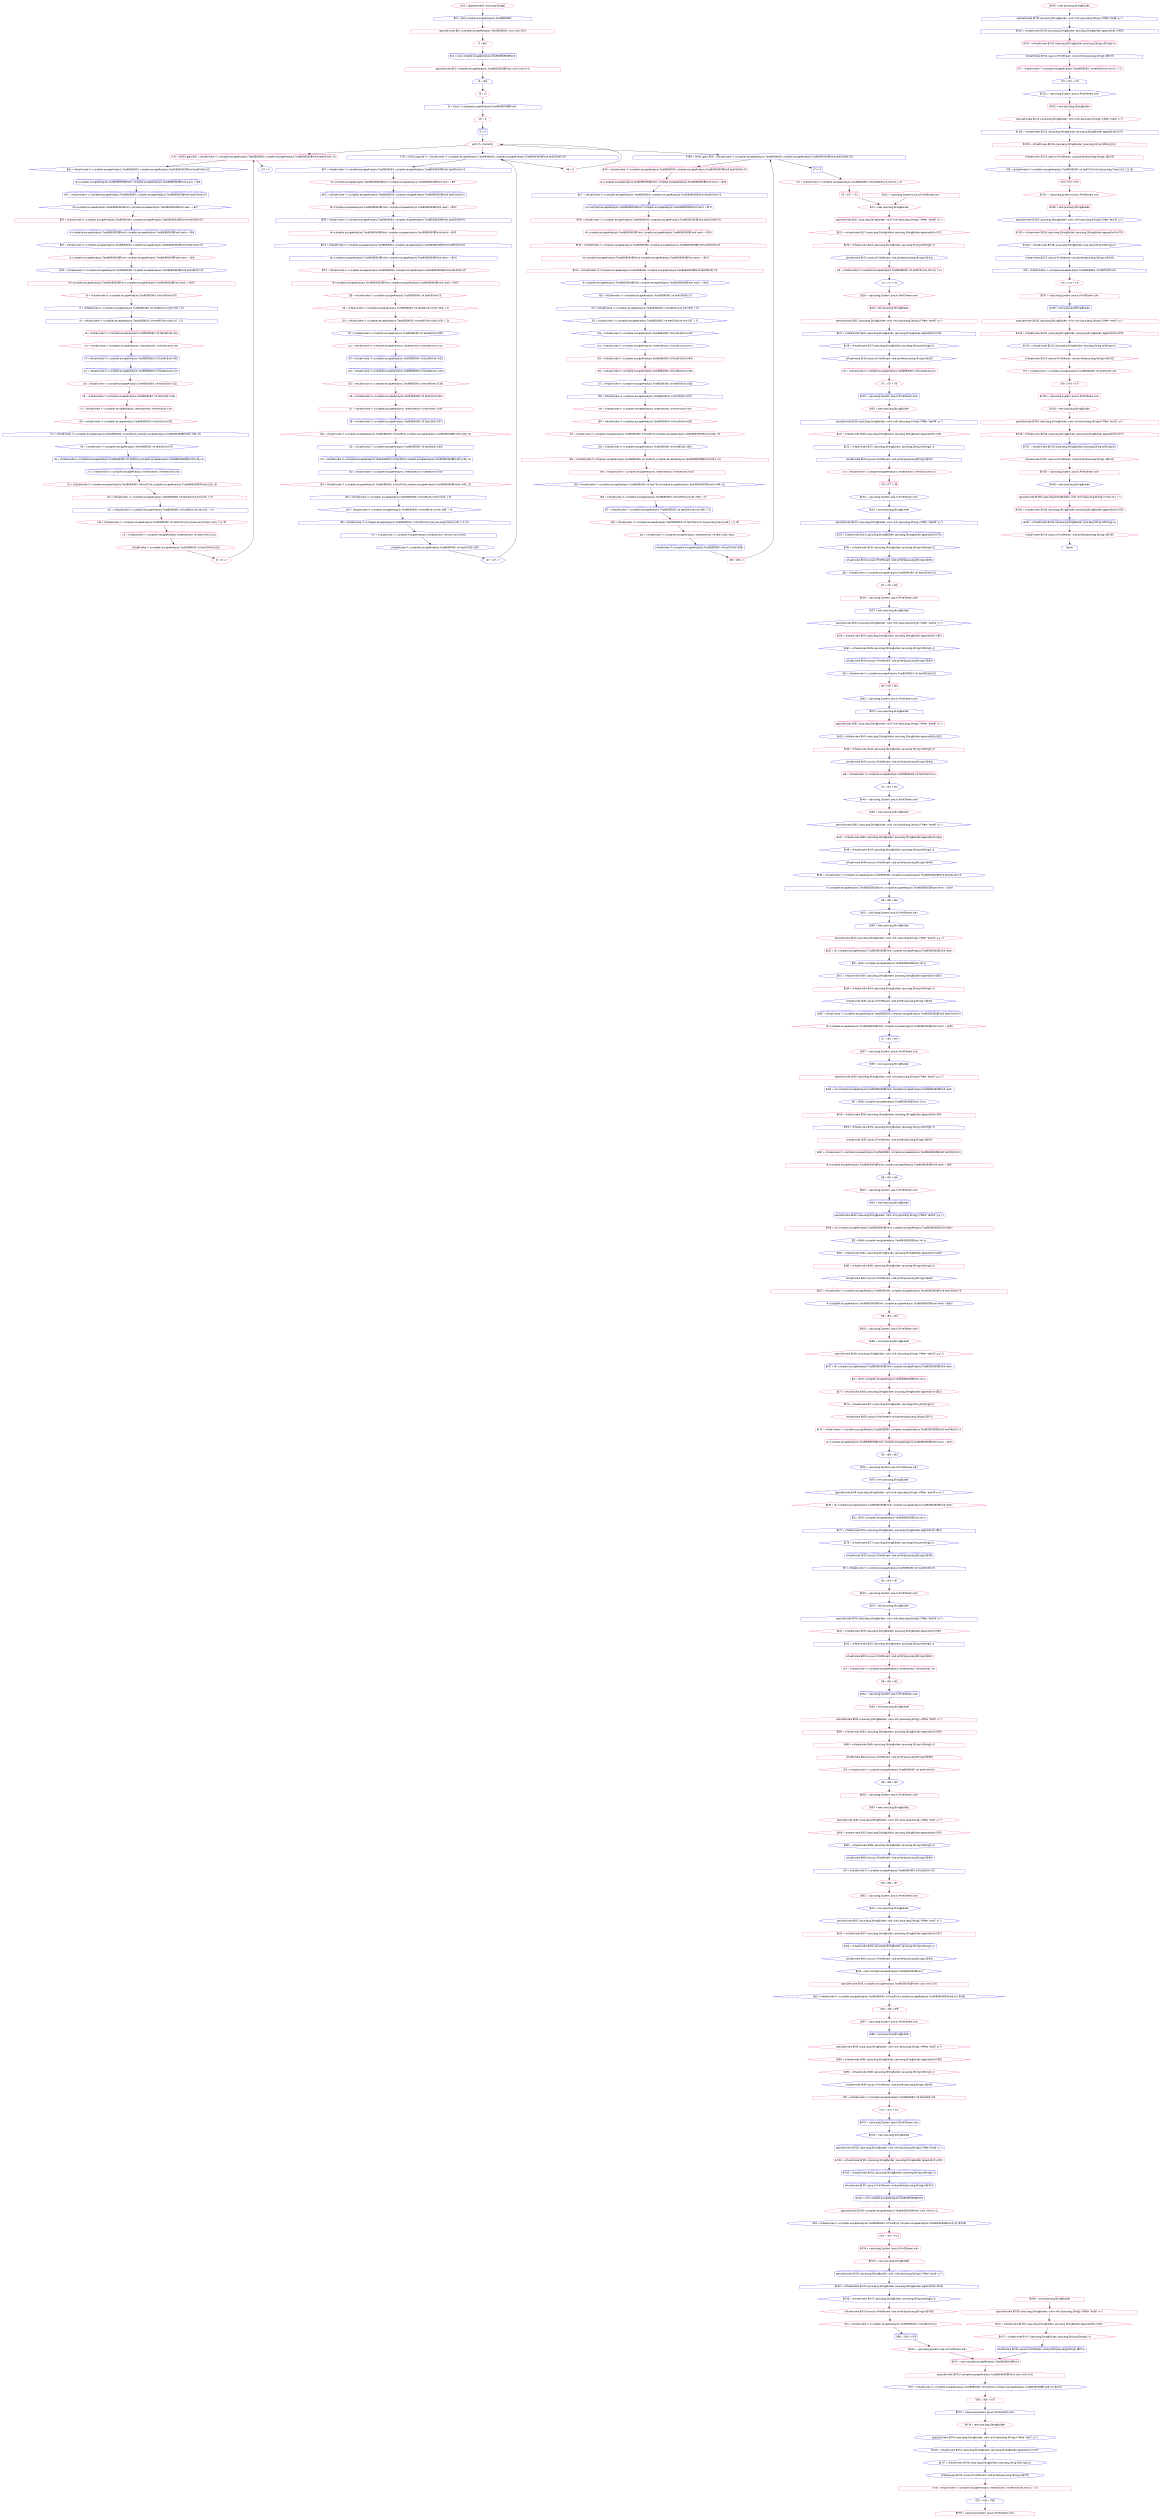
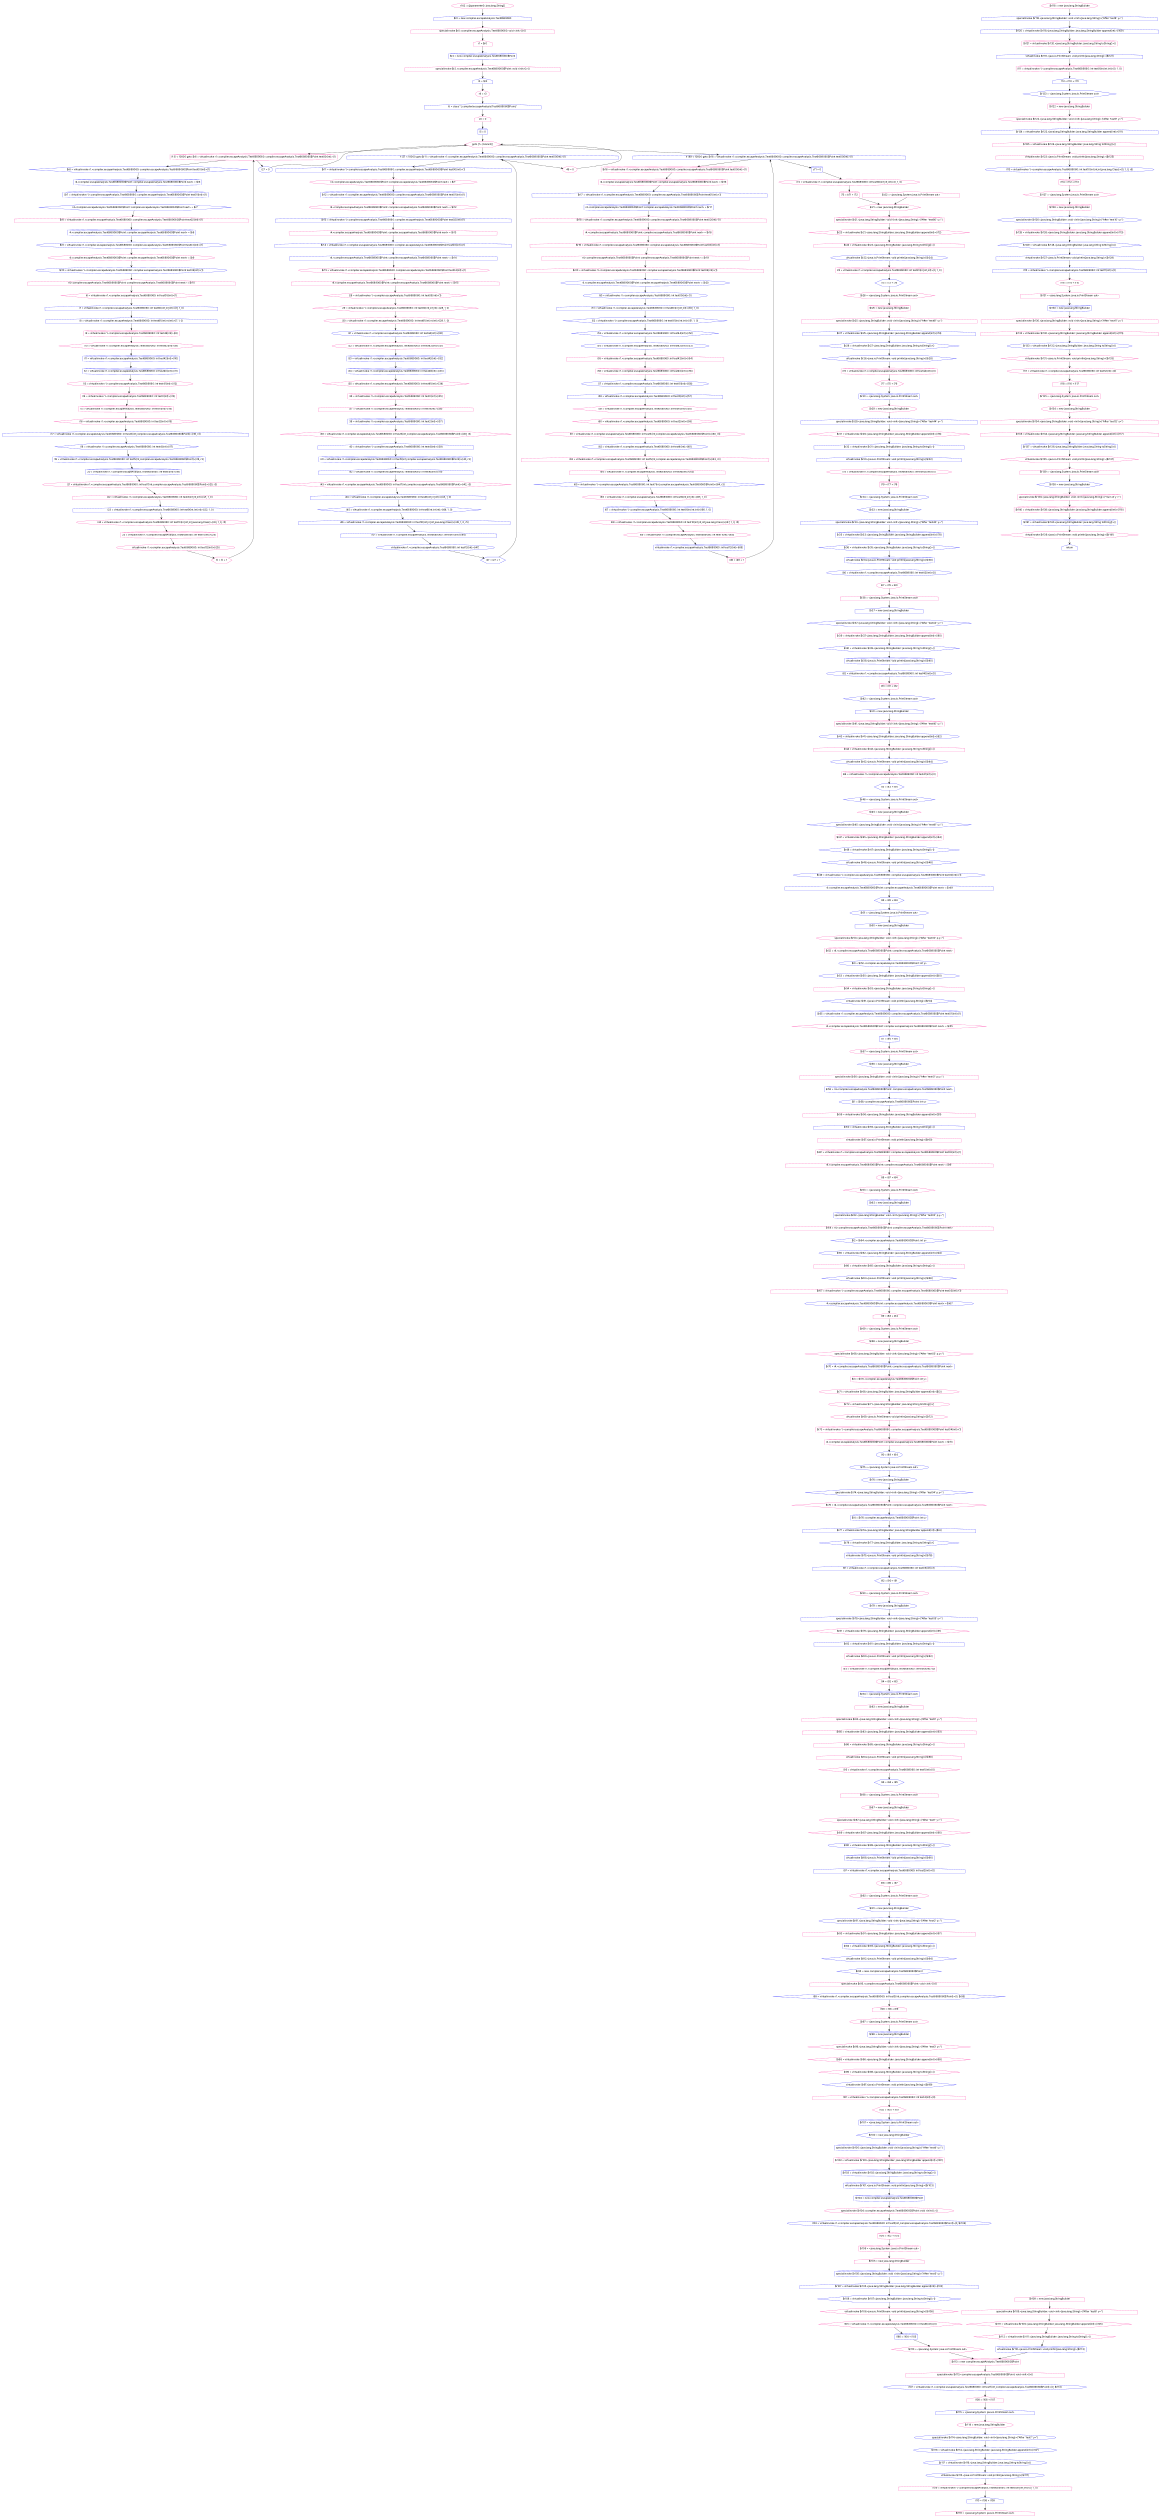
none -> (346, 154)
(889, 1178) -> (889, 1178)
(889, 1788) -> none
